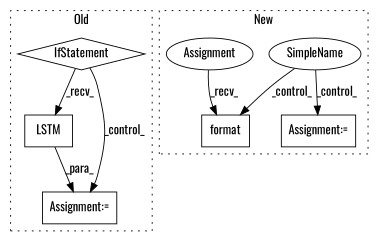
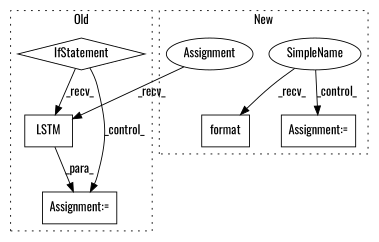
(209, 89) -> (132, 91)
(292, 92) -> (292, 92)
